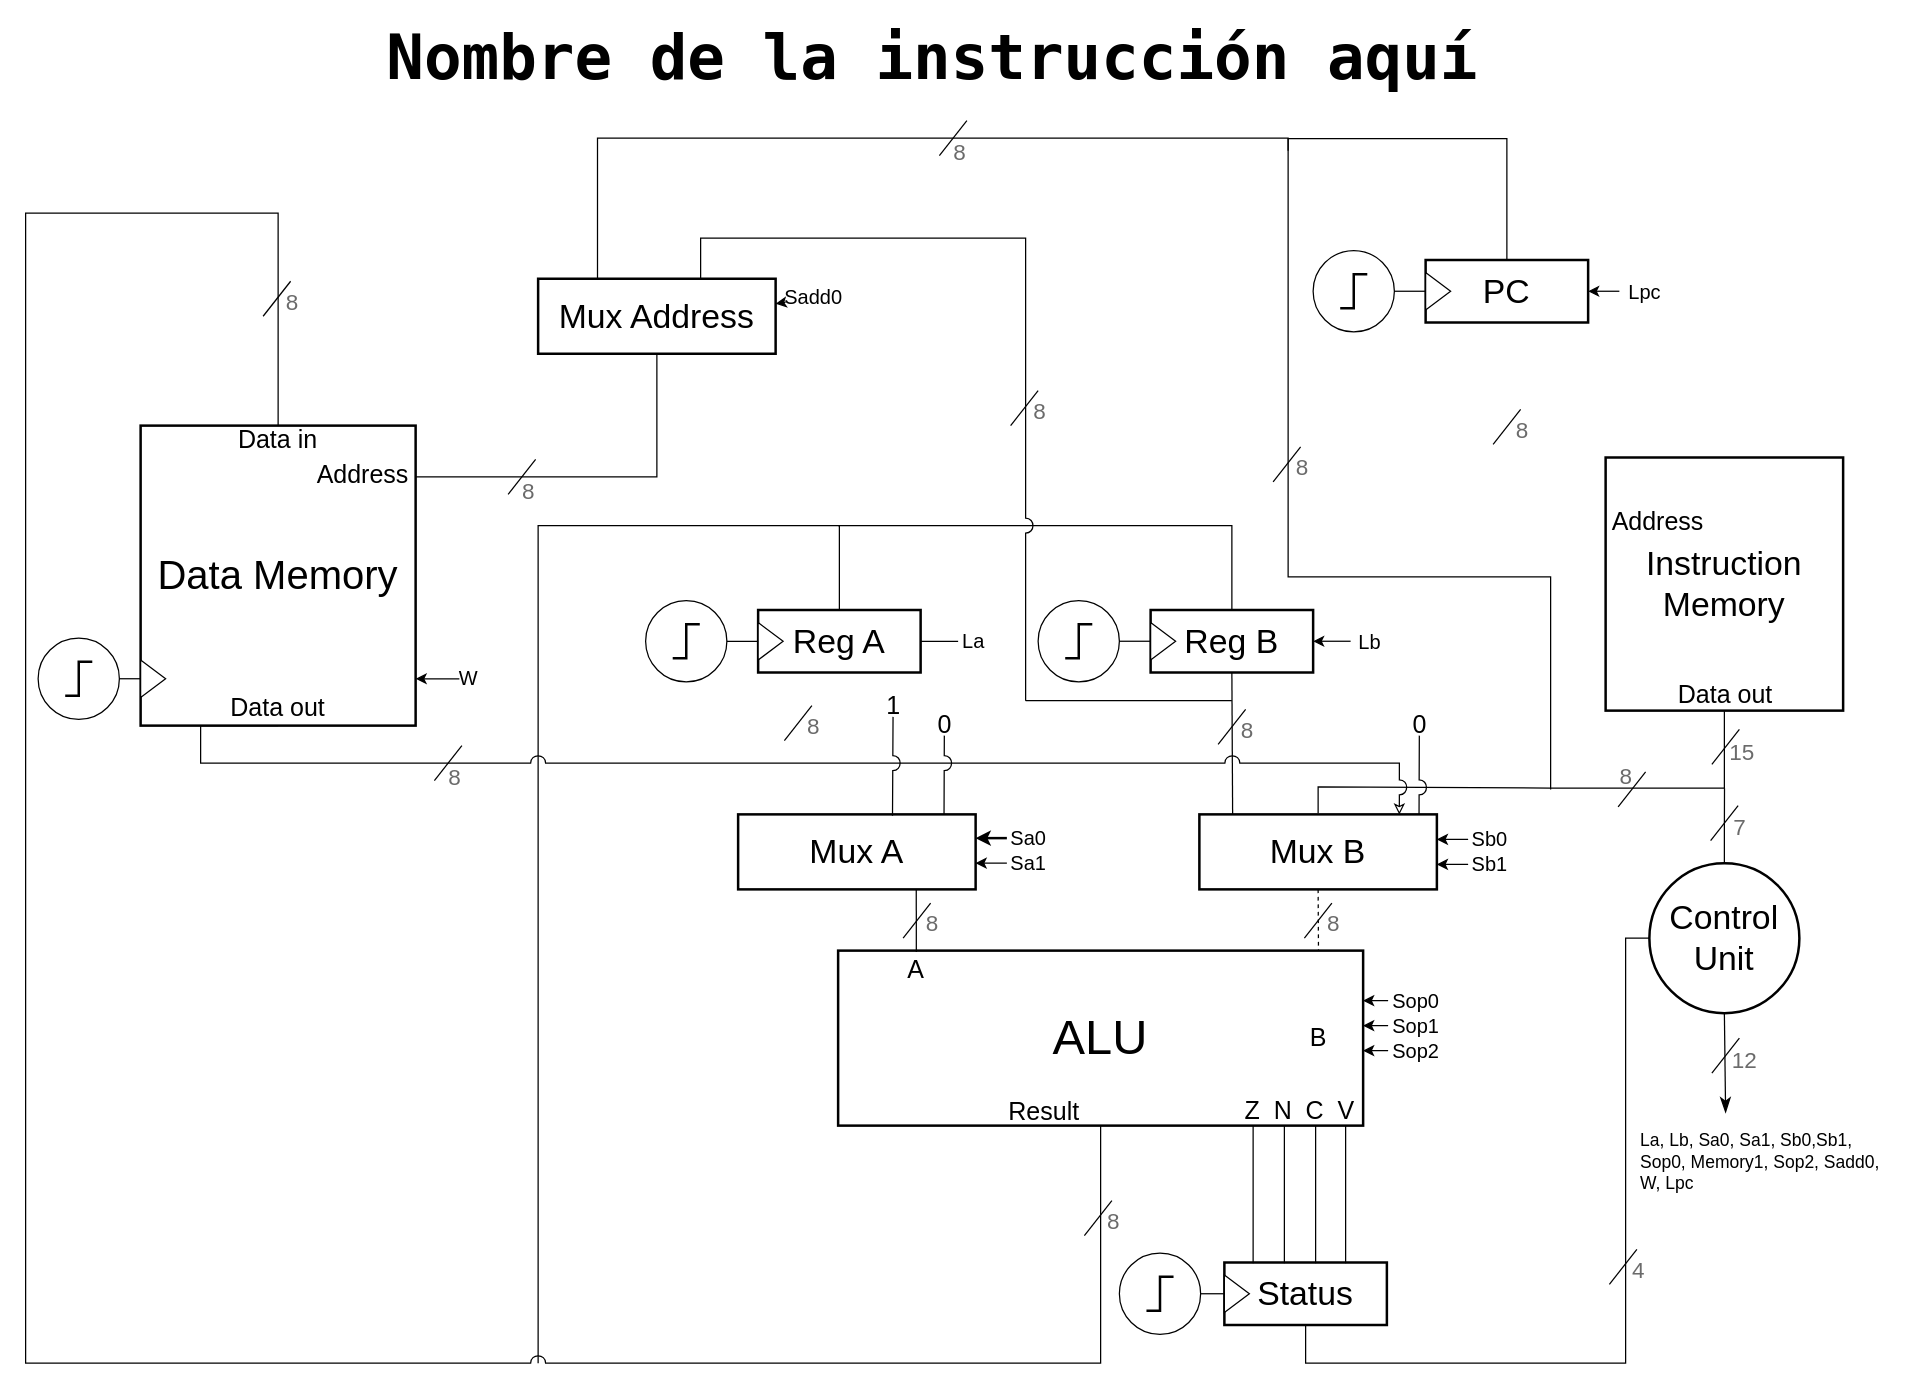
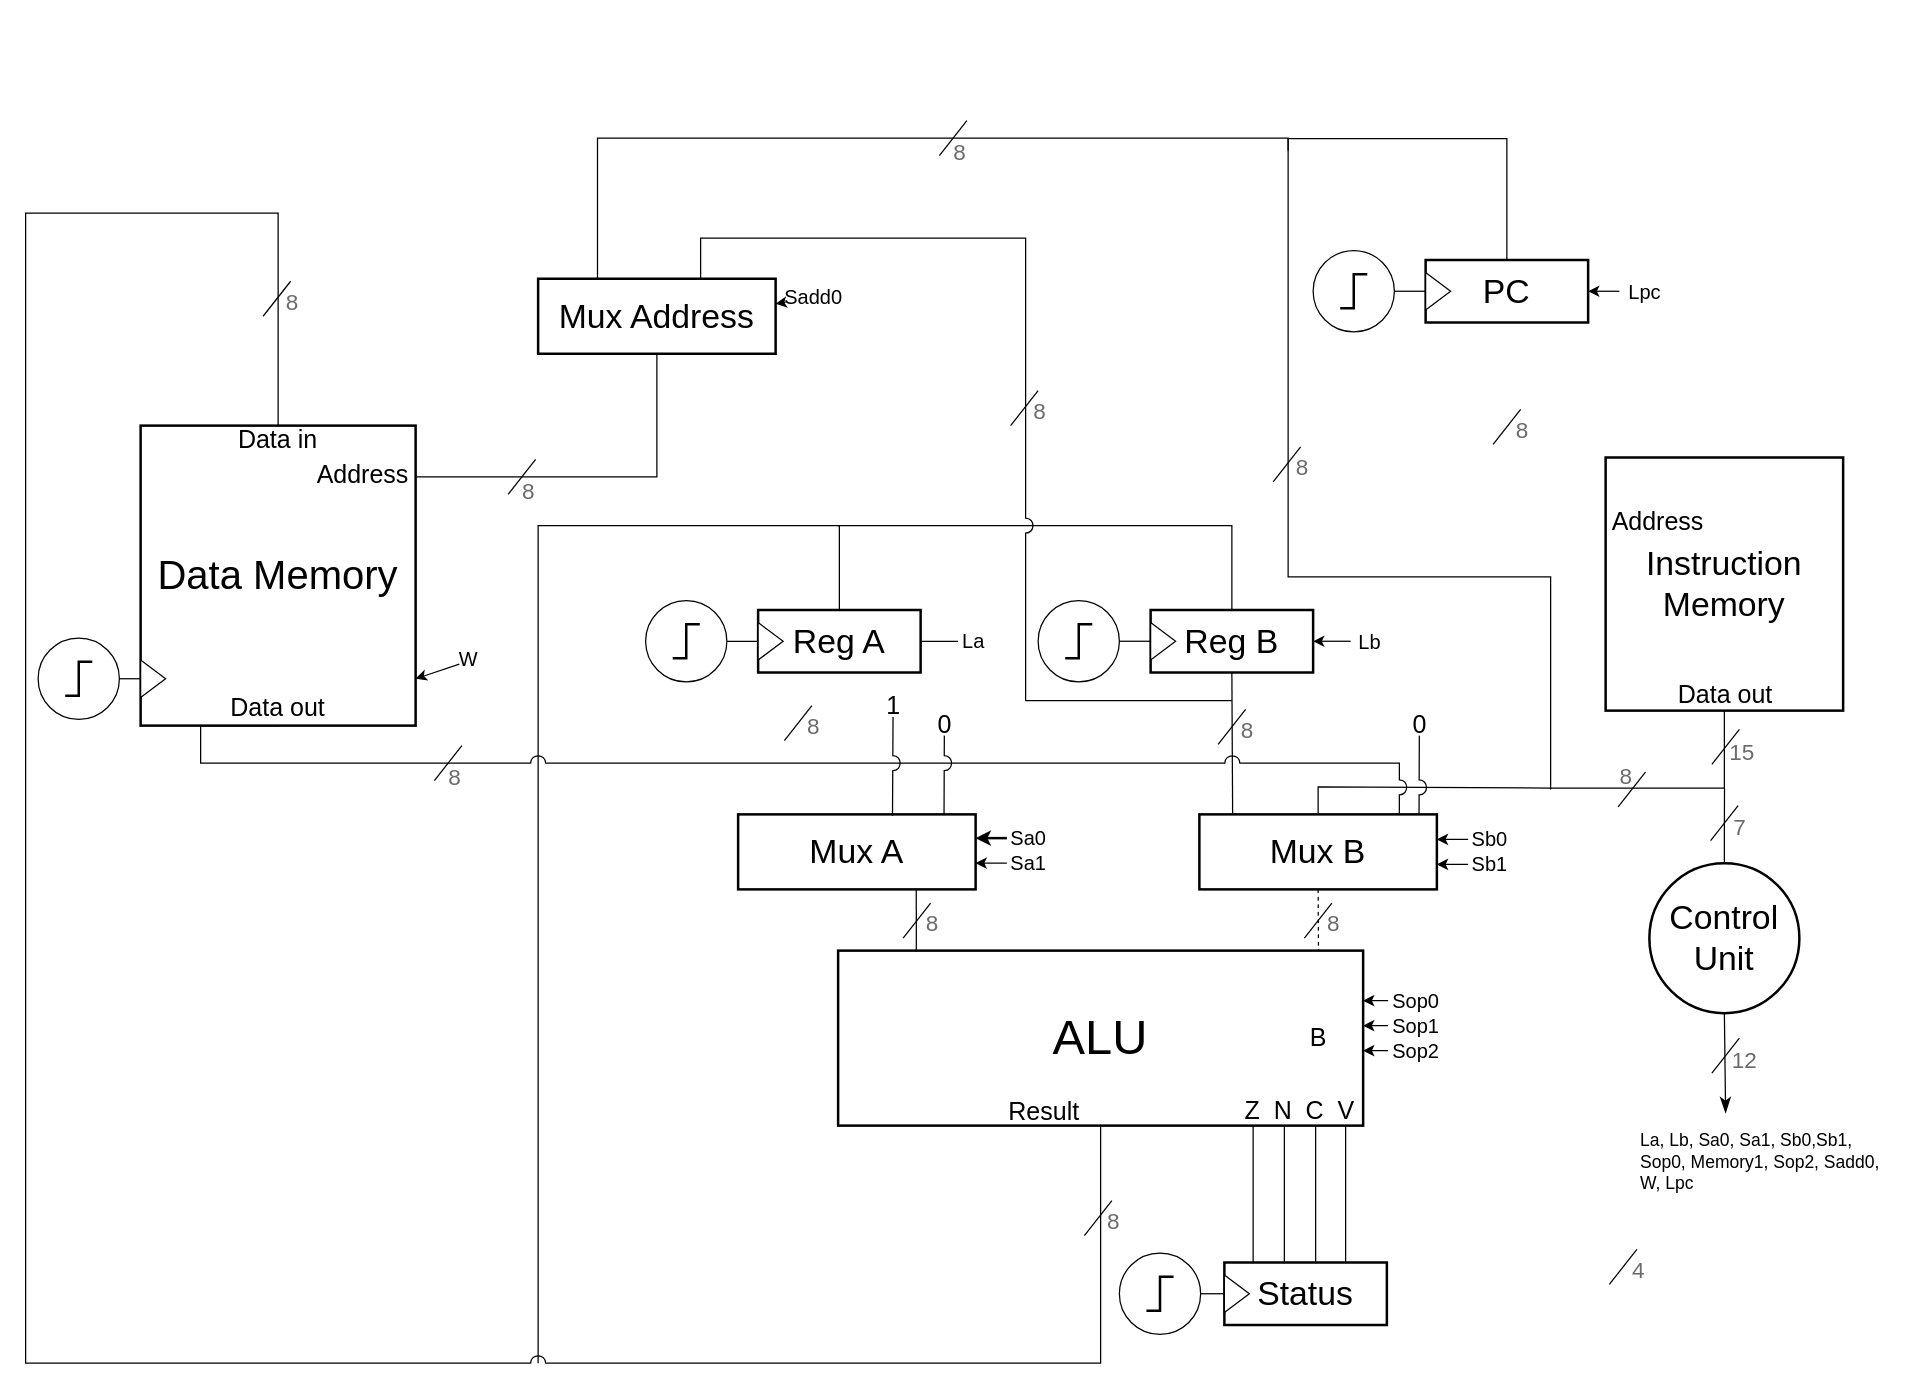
(932, 57) -> none
(472, 679) -> (472, 660)
(1399, 804) -> (1399, 807)
(916, 968) -> none
(1496, 1363) -> none
